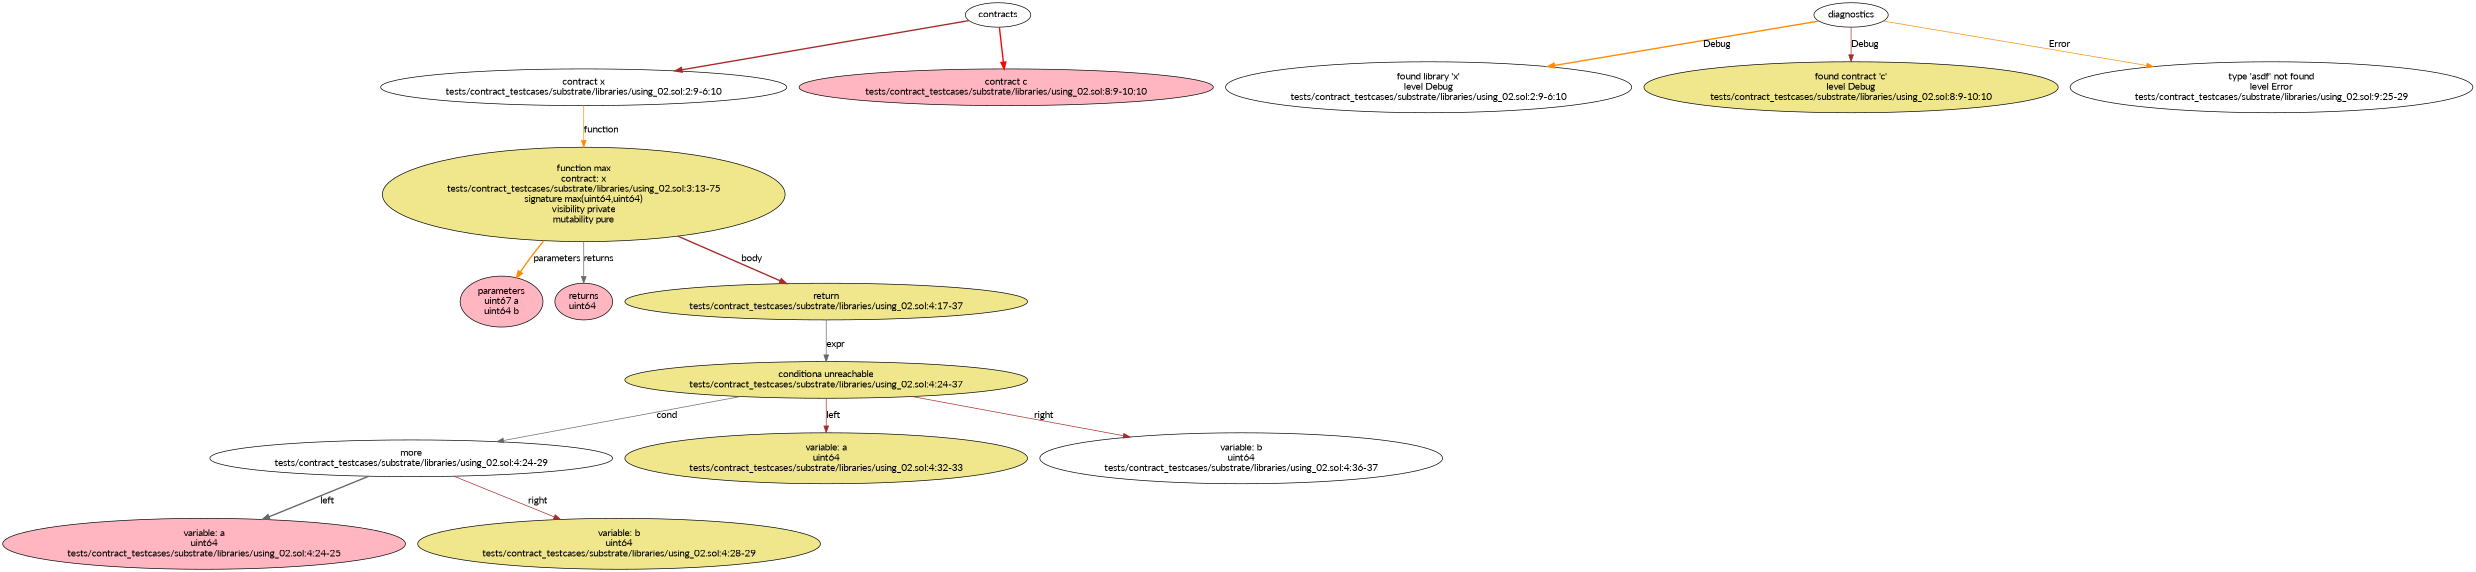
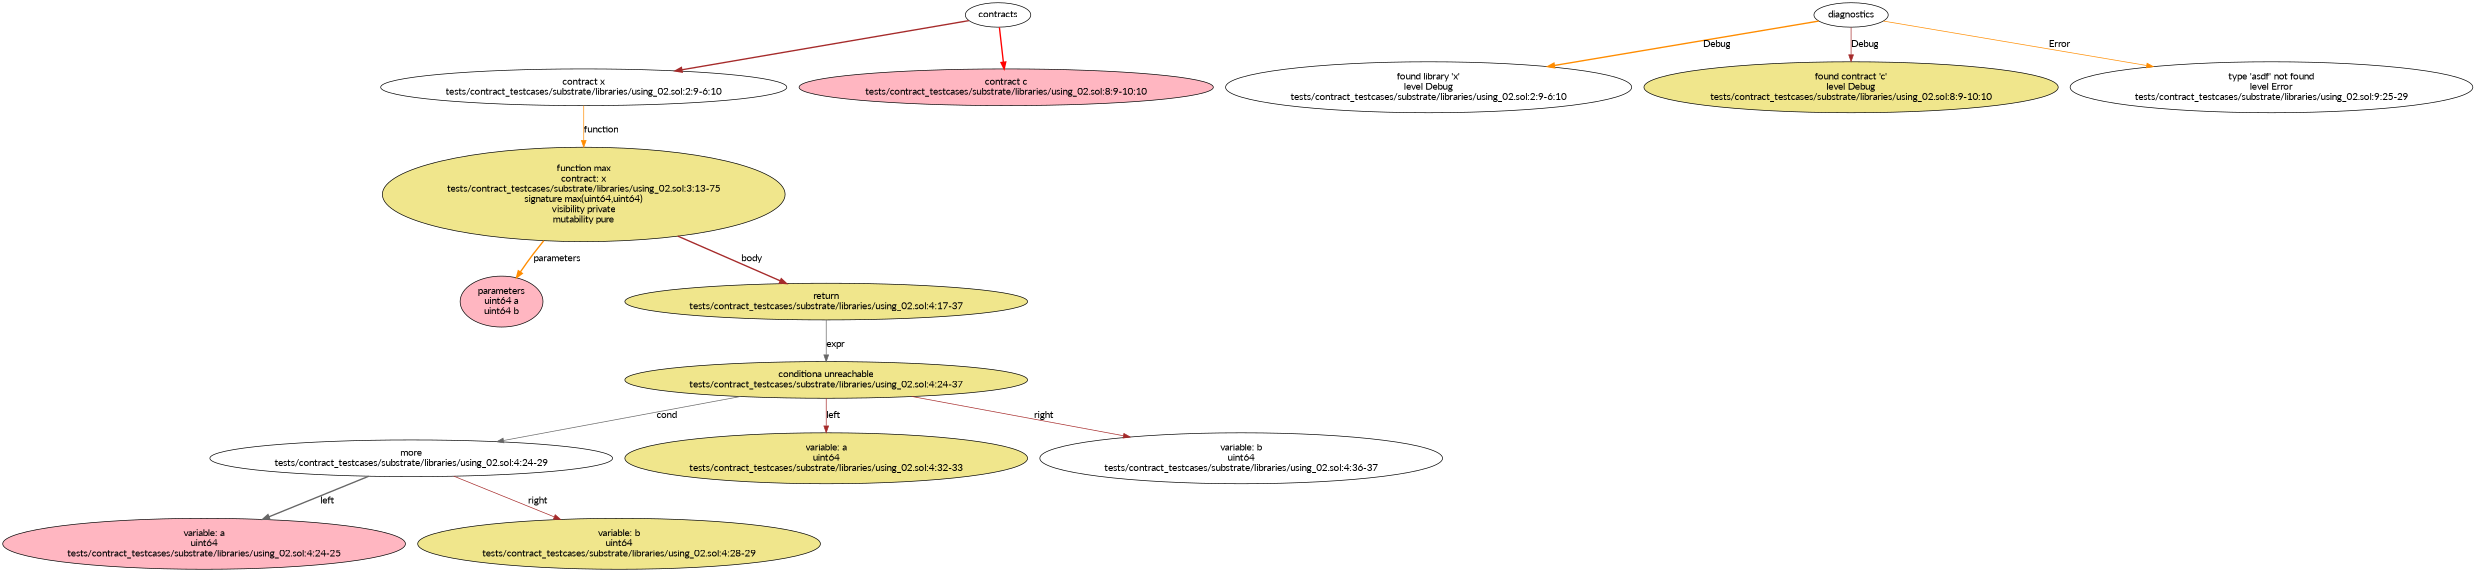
(502, 302) -> (502, 302)
(584, 302) -> none
